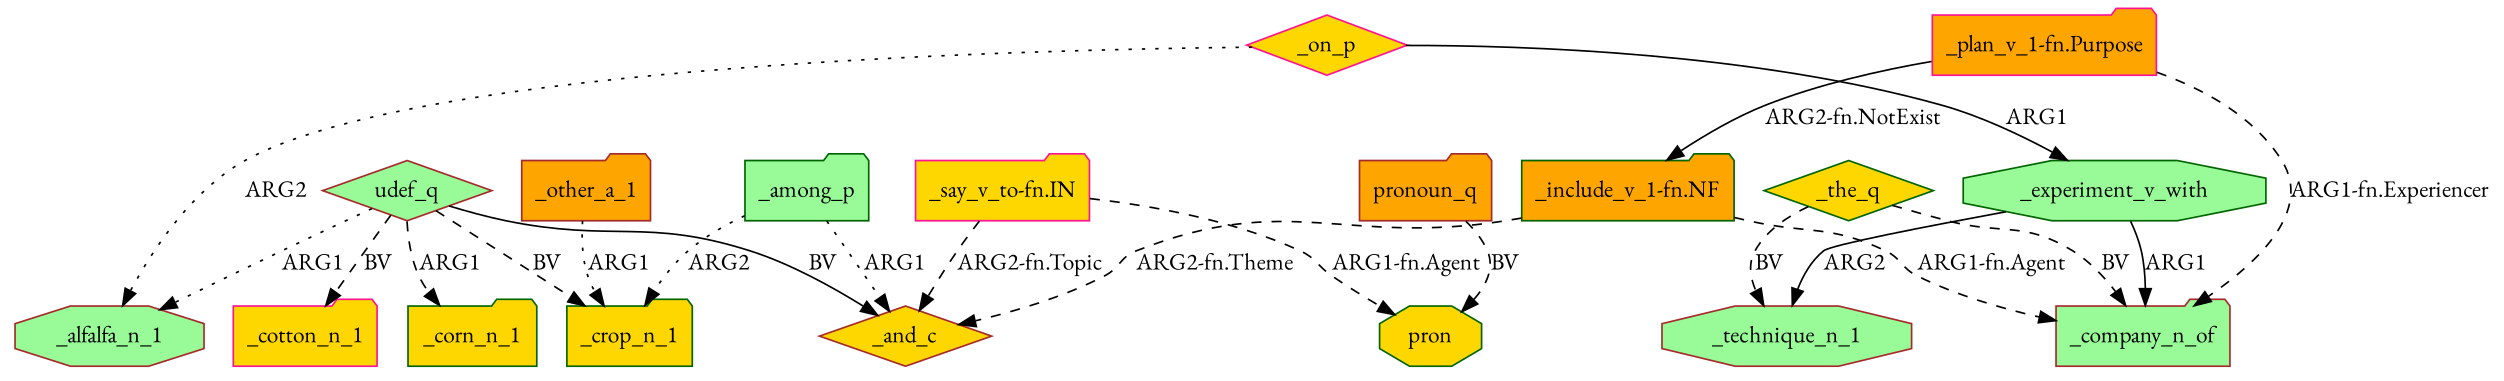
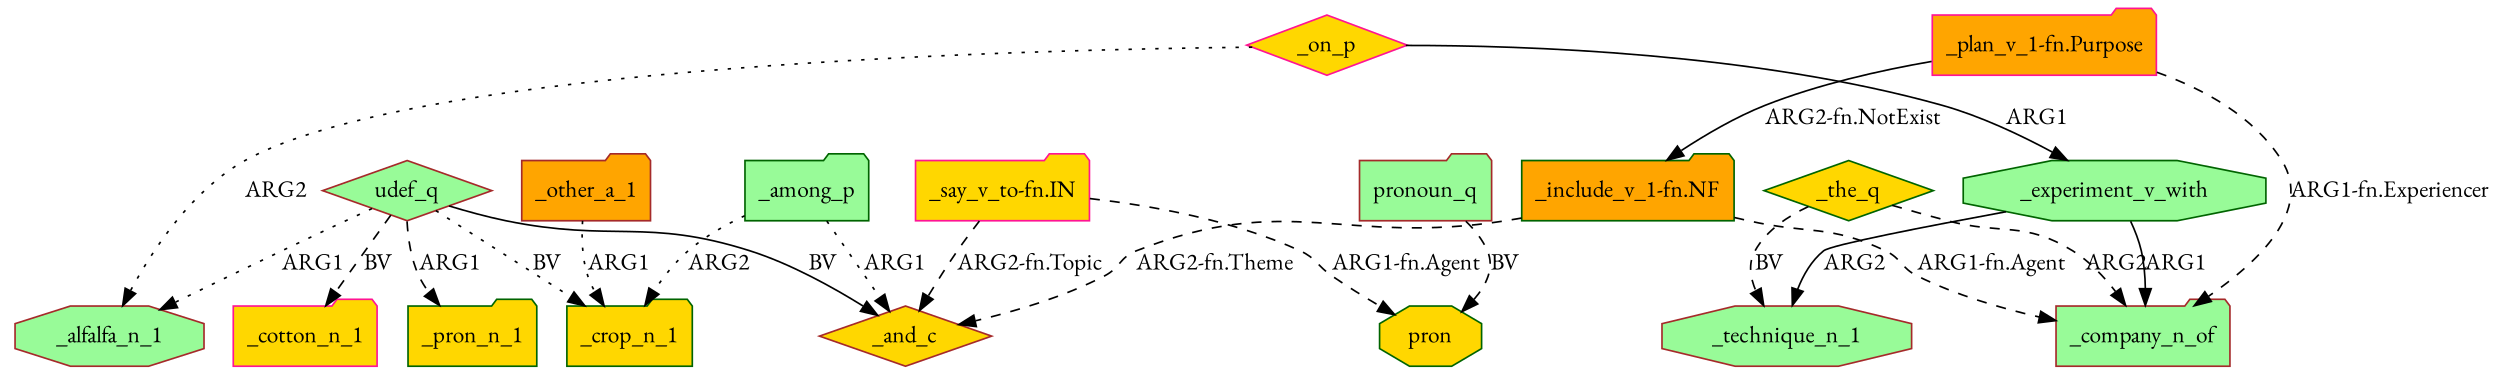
(1426, 191) -> (1426, 191)
(503, 254) -> (503, 254)
(2116, 263) -> (2116, 263)
(472, 336) -> (472, 336)
